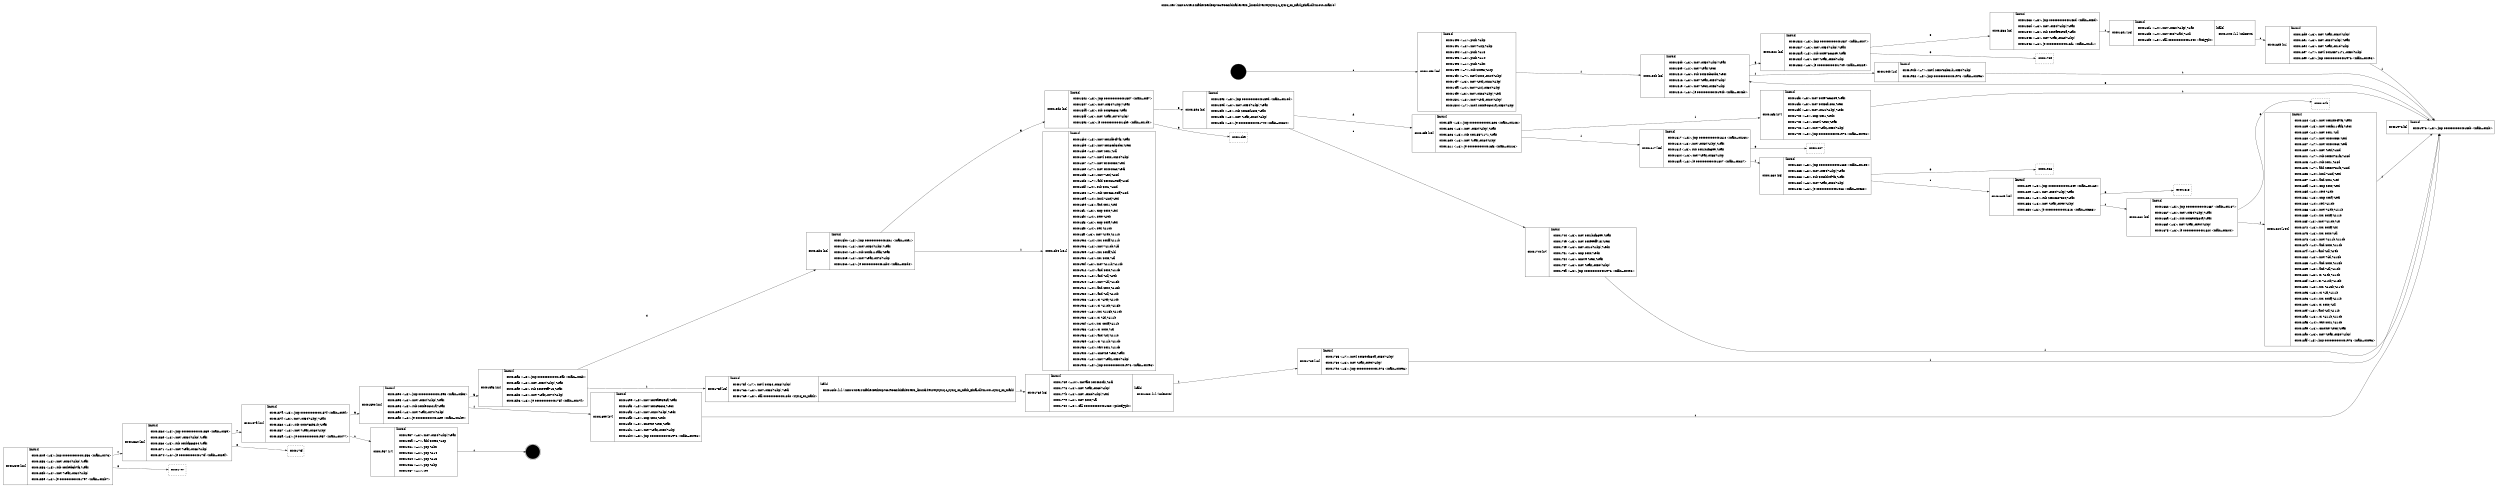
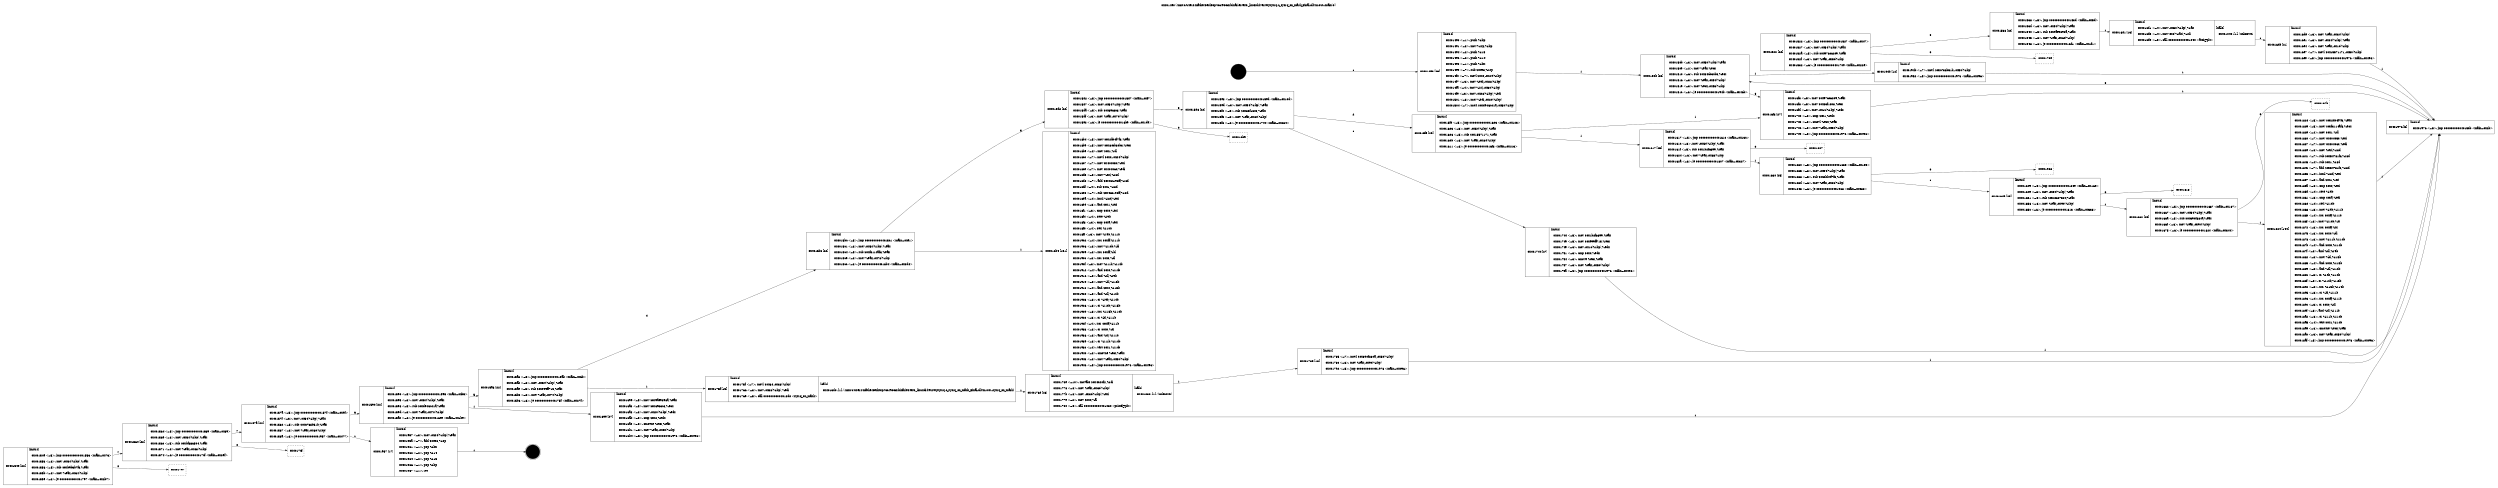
(1754, 64) -> (1754, 95)
